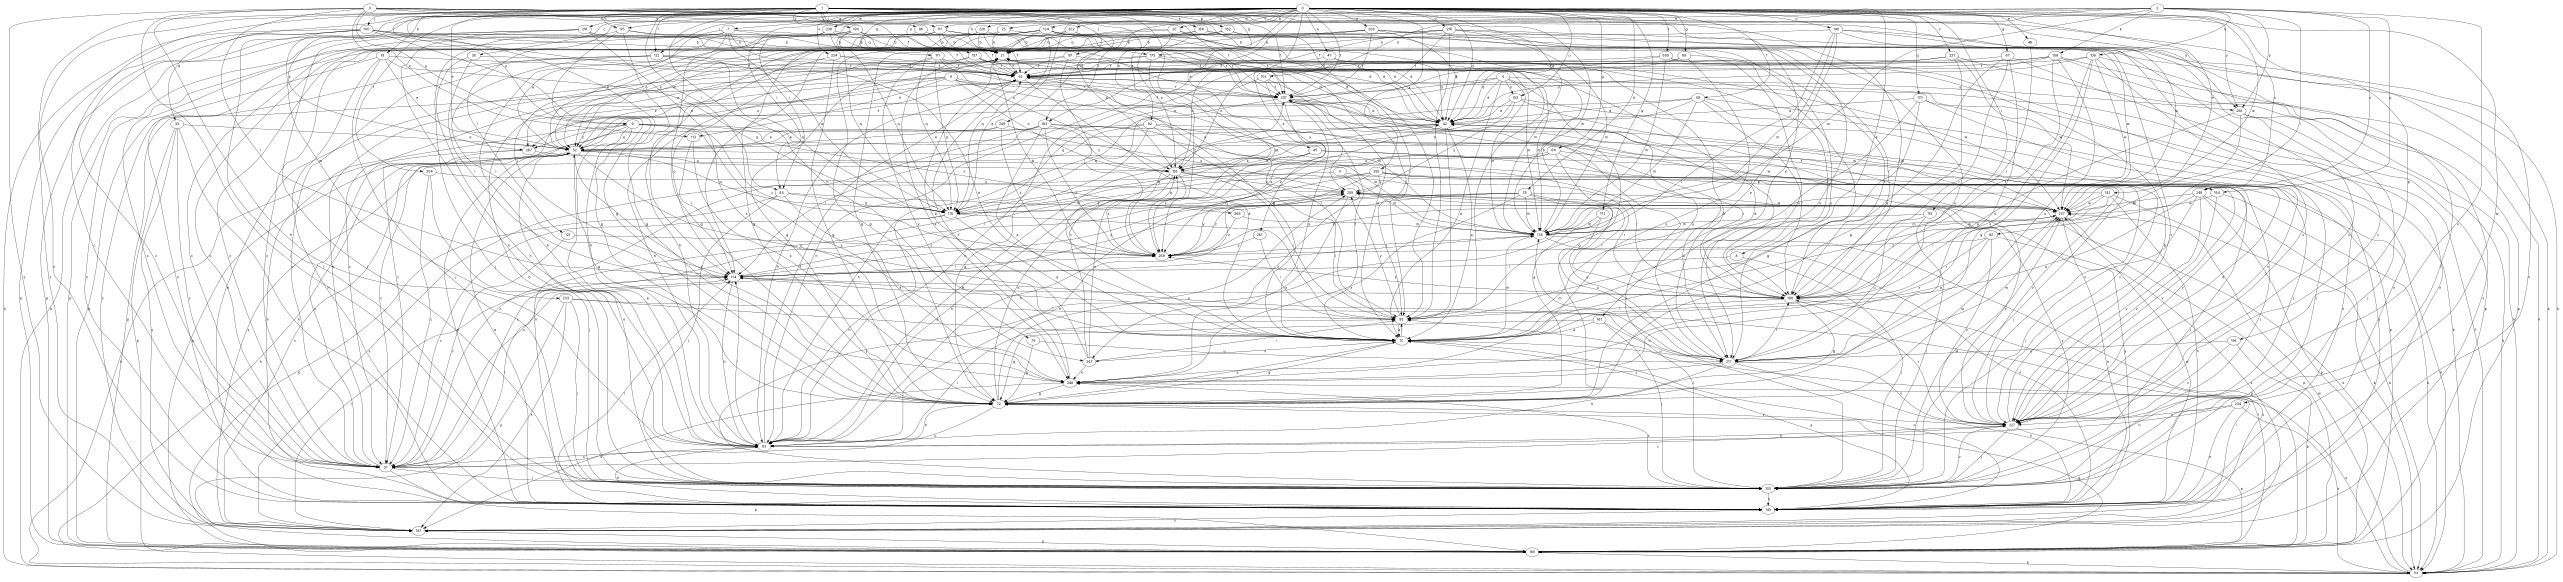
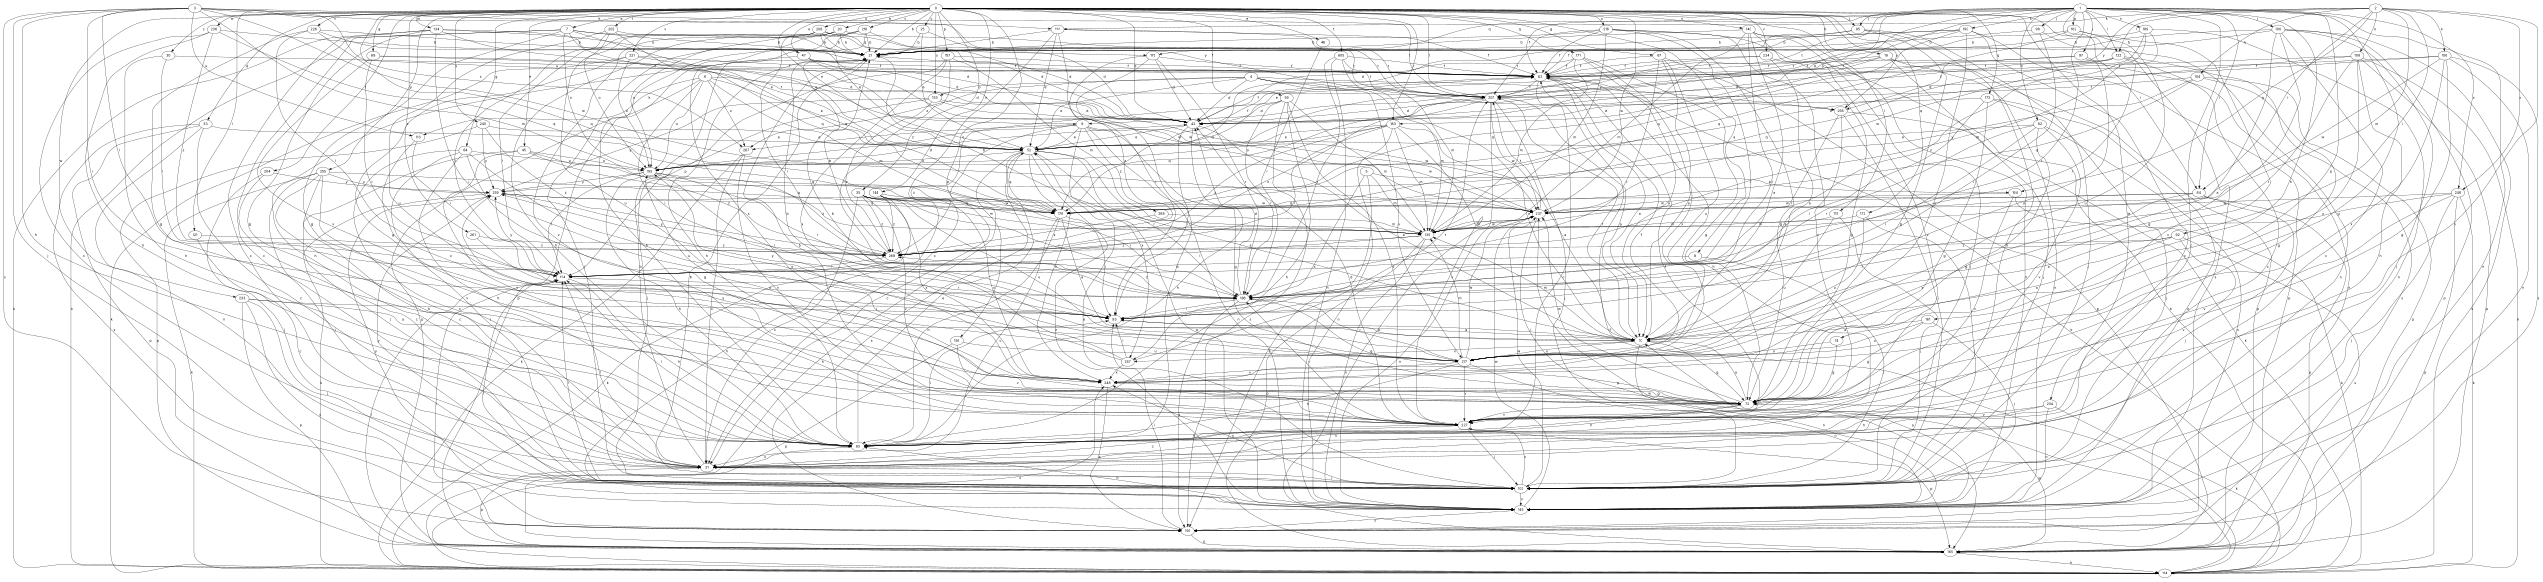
(1216, 309) -> none
none -> (2368, 409)
